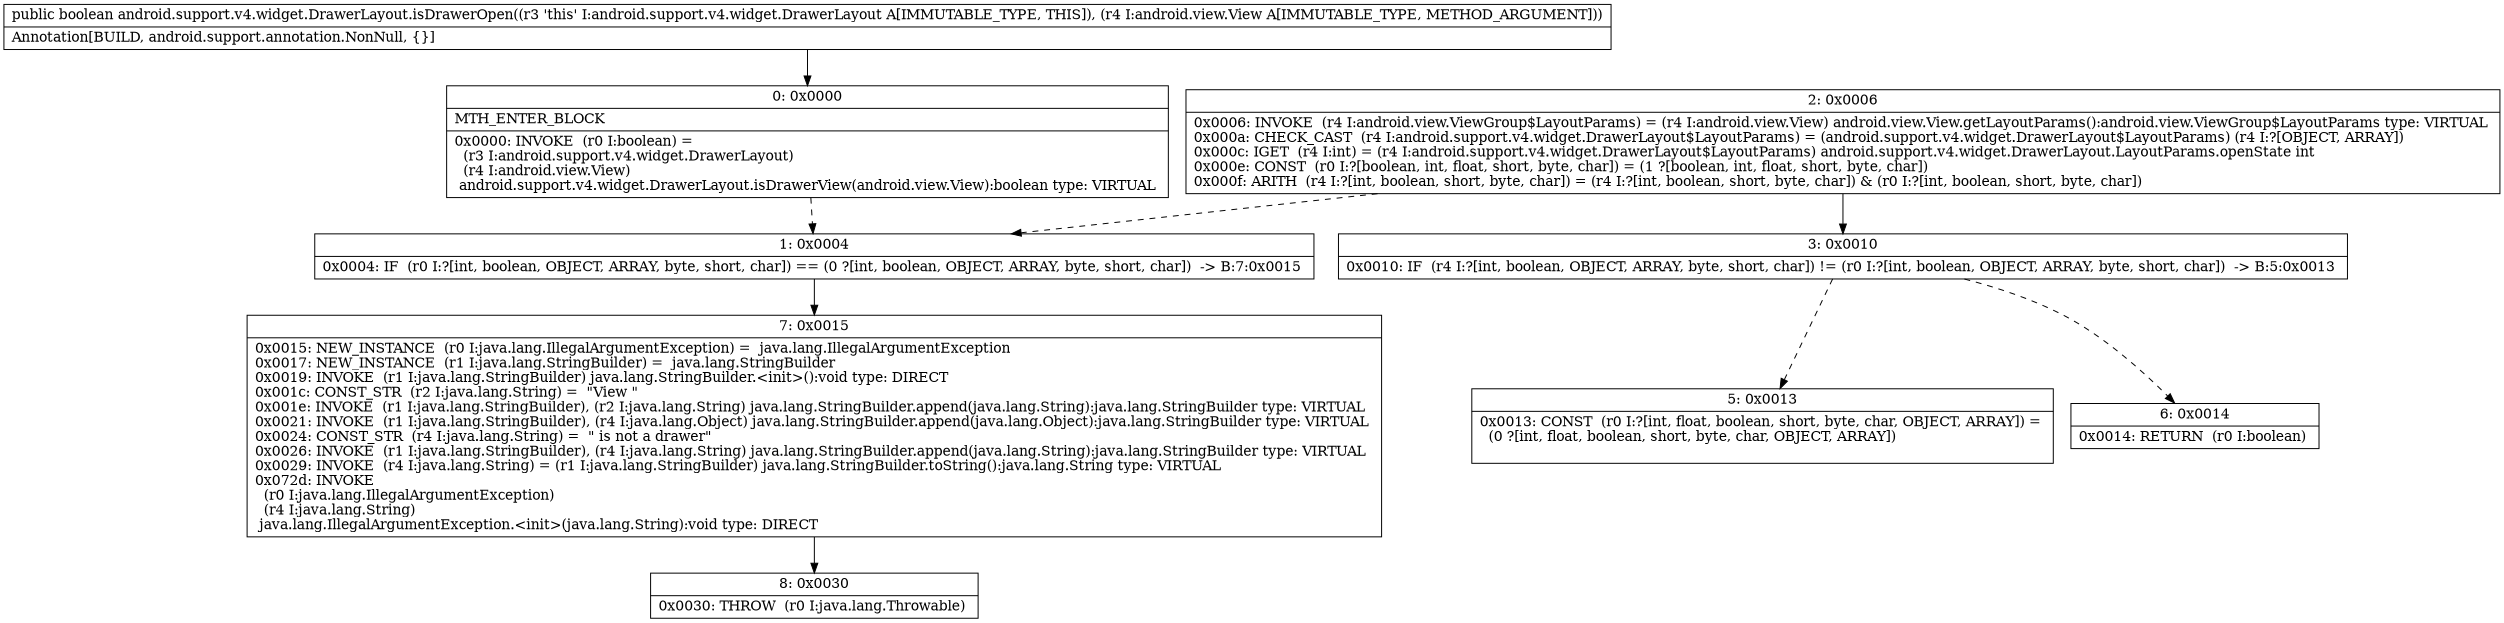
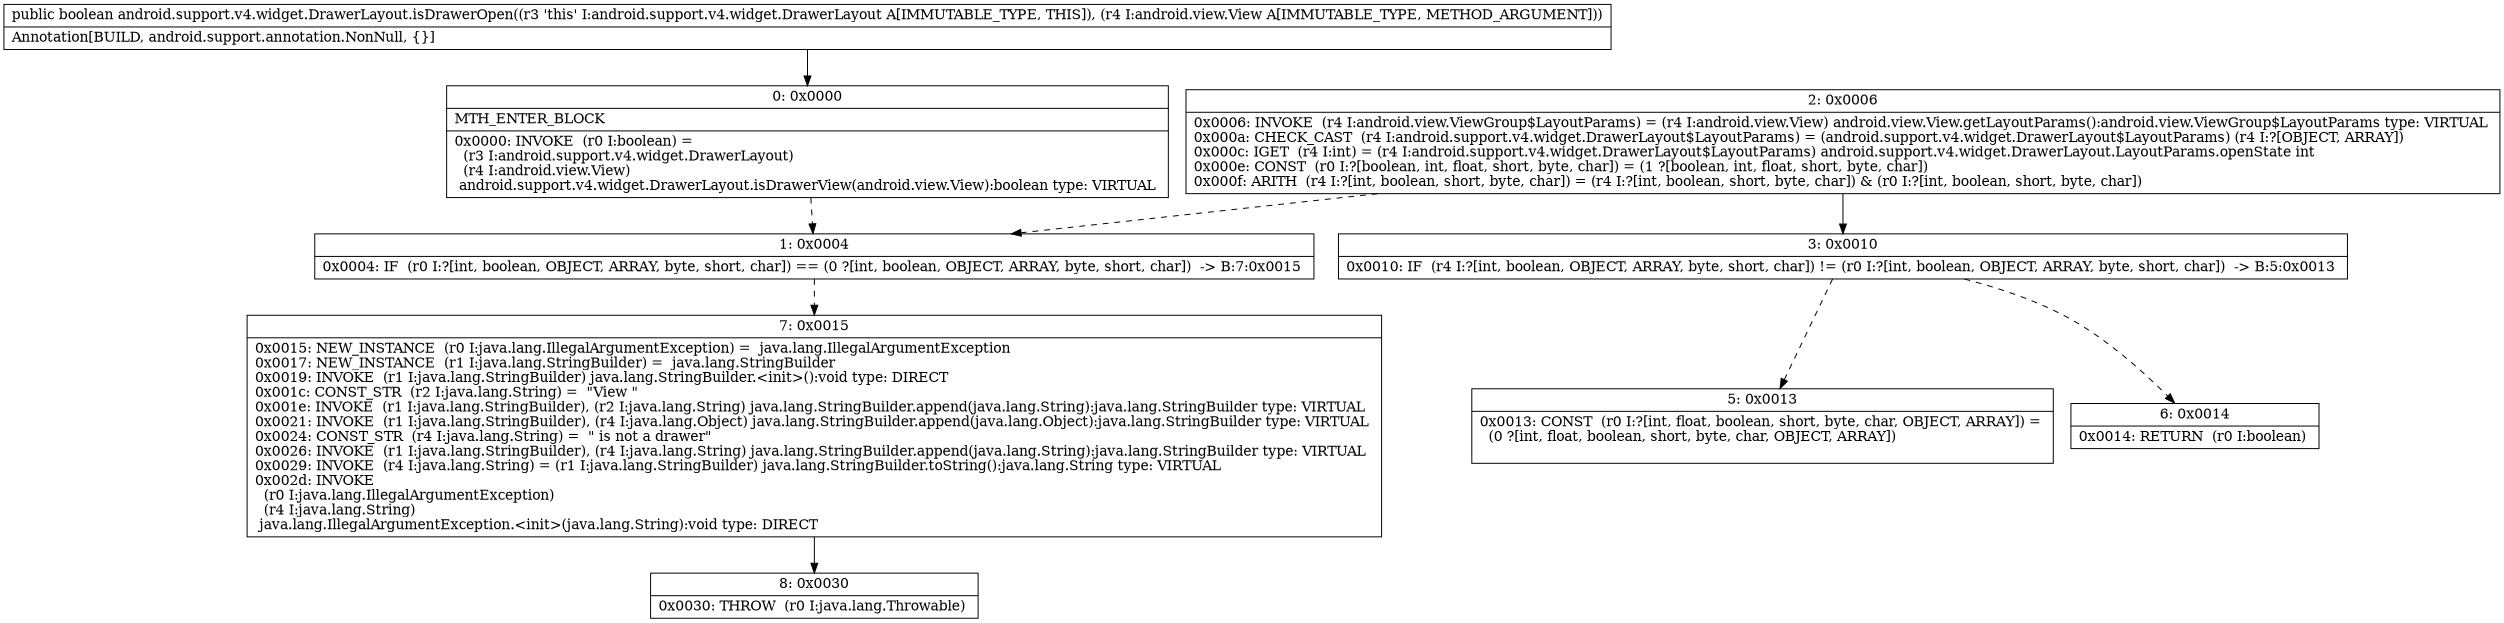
(814, 292) -> (814, 292)
(319, 481) -> (319, 481)
